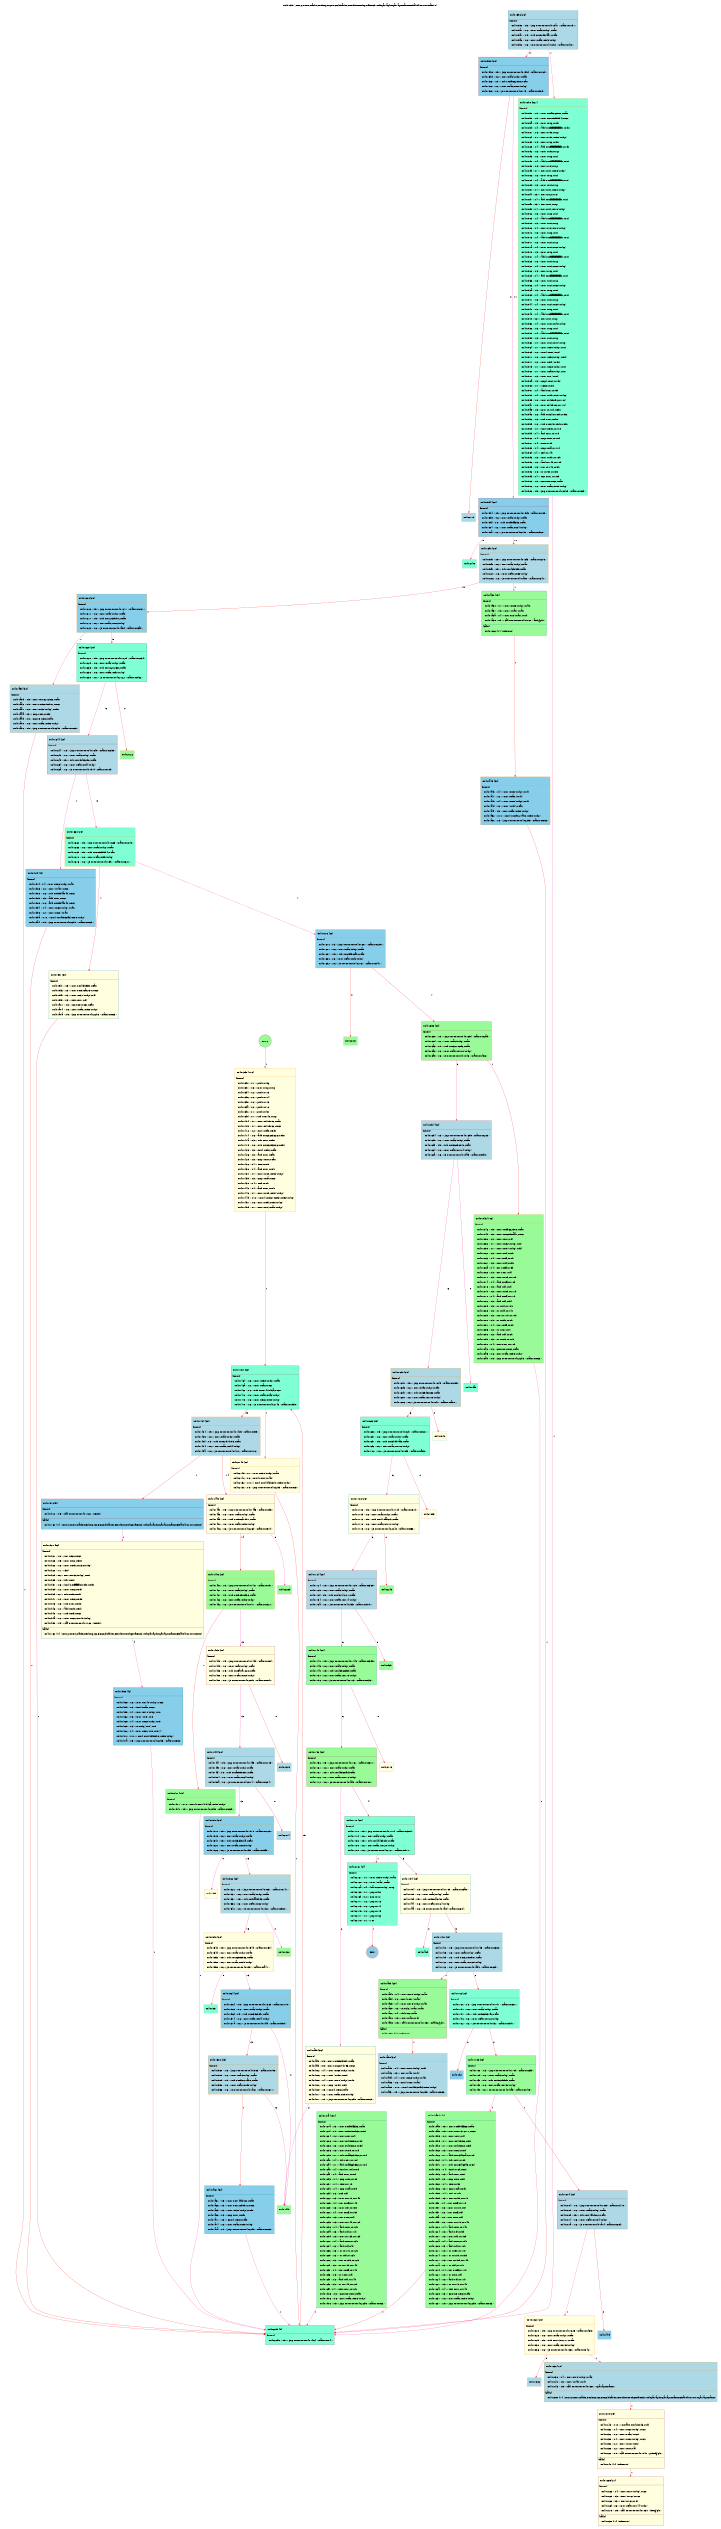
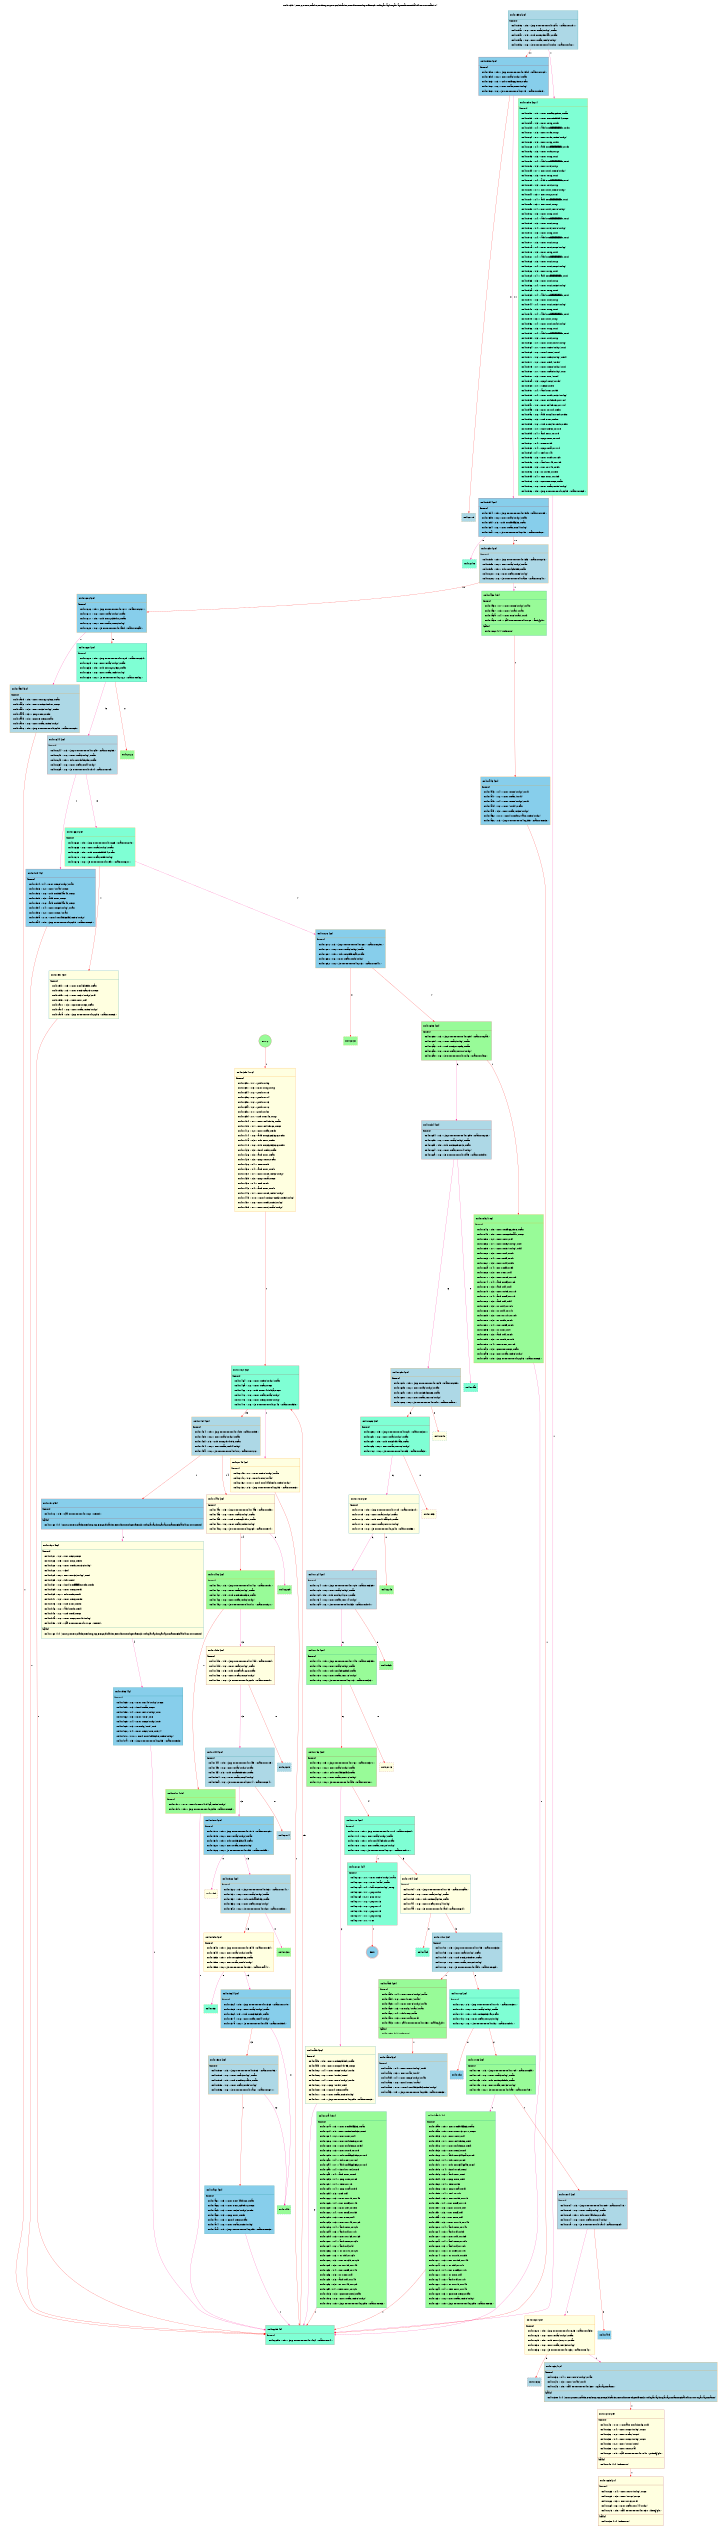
(291, 2152) -> (309, 2214)
